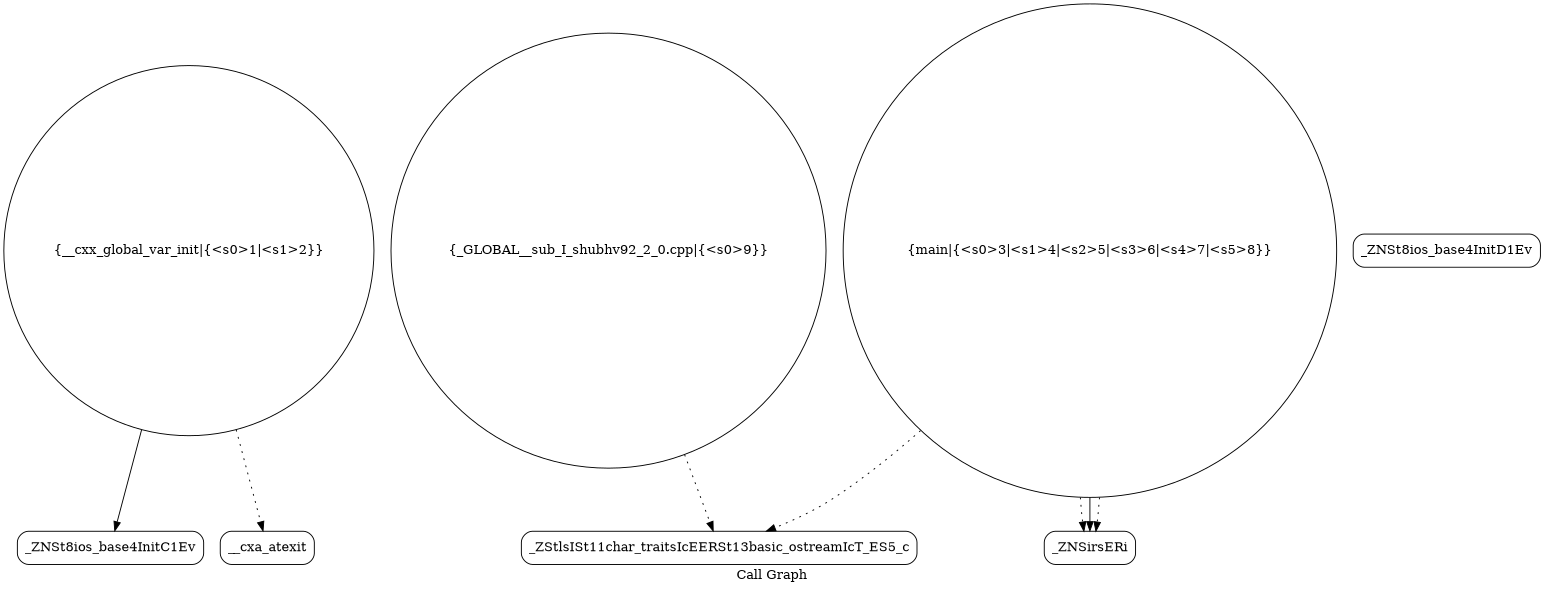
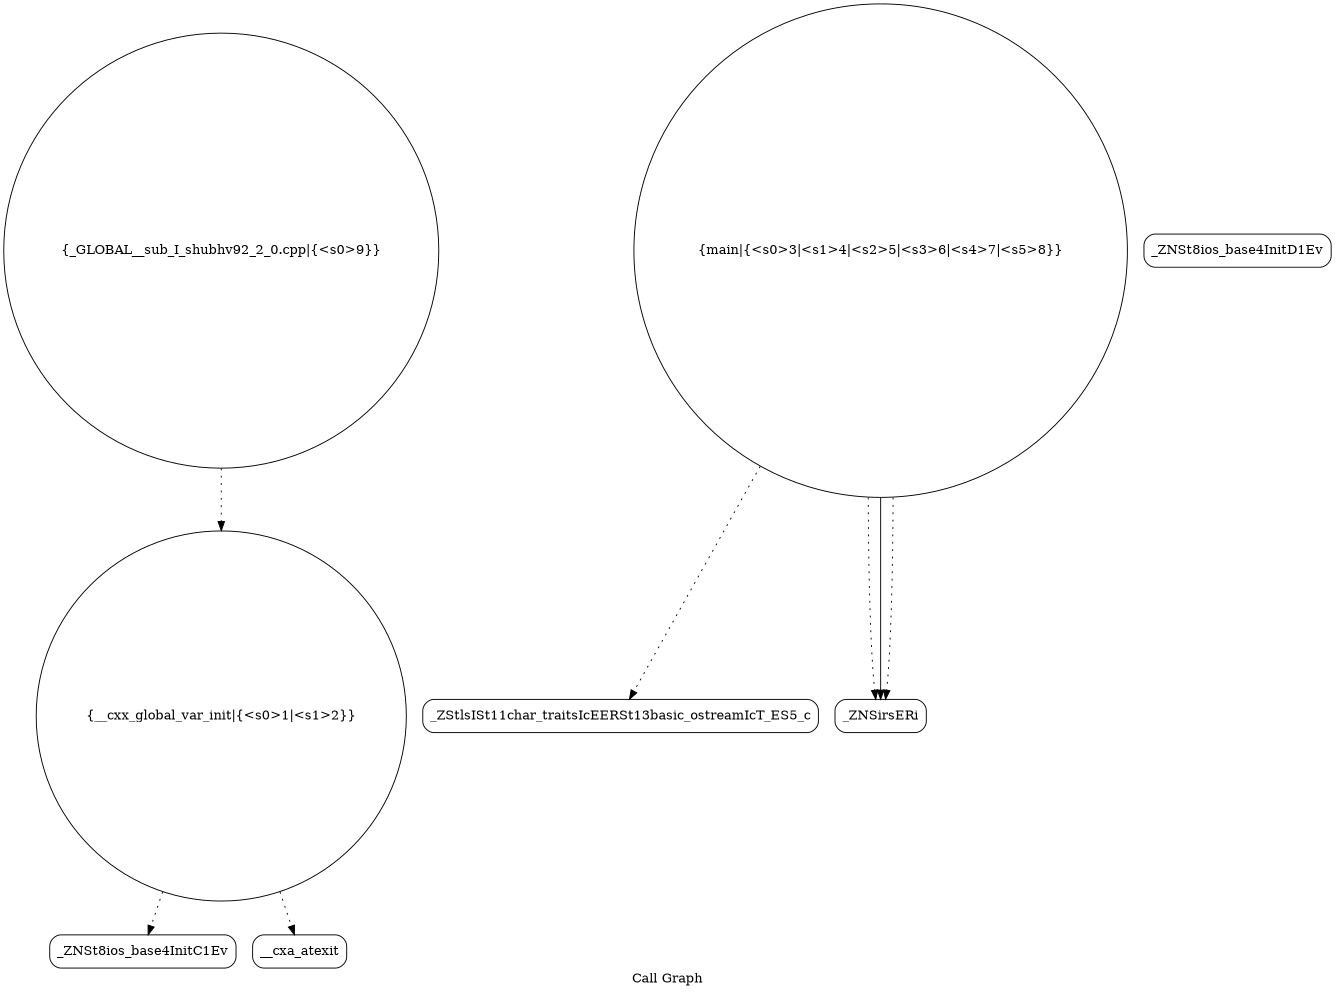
(129, 476) -> (157, 909)
(697, 488) -> (221, 495)
